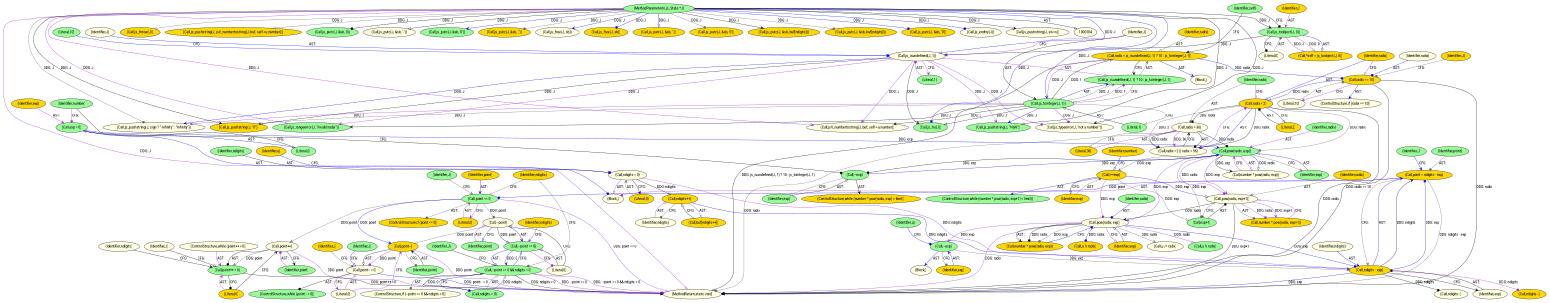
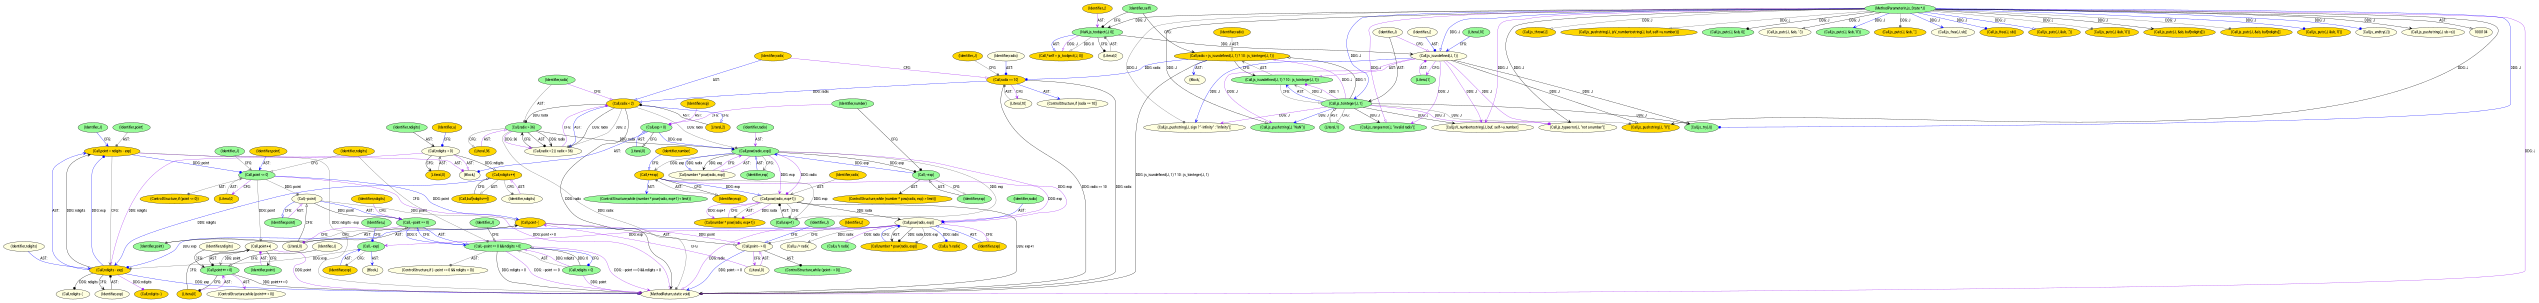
(1284, 32) -> (1097, 32)
(1190, 128) -> (523, 128)
(217, 258) -> (239, 279)
(513, 287) -> (597, 287)
